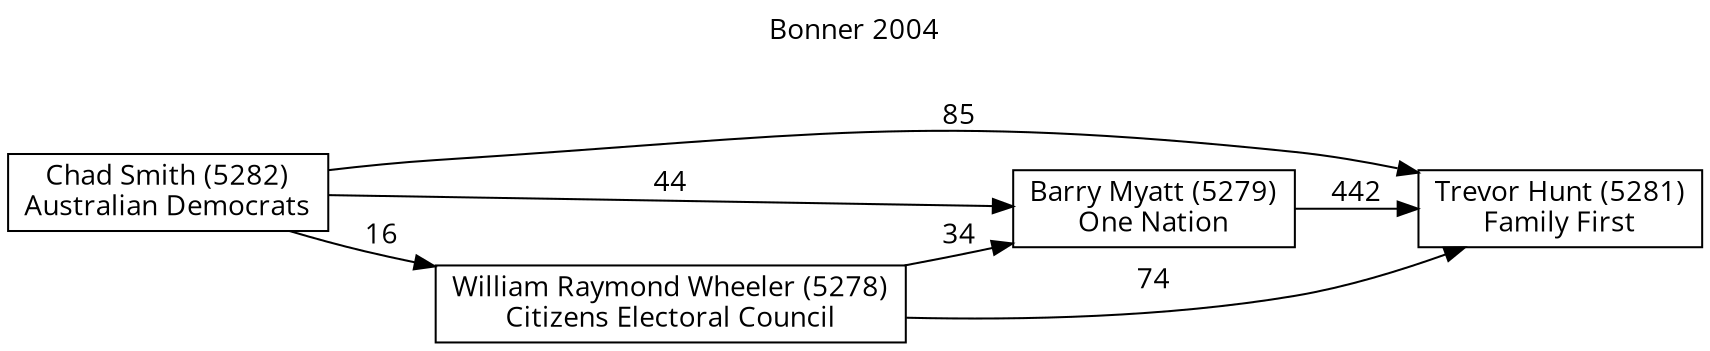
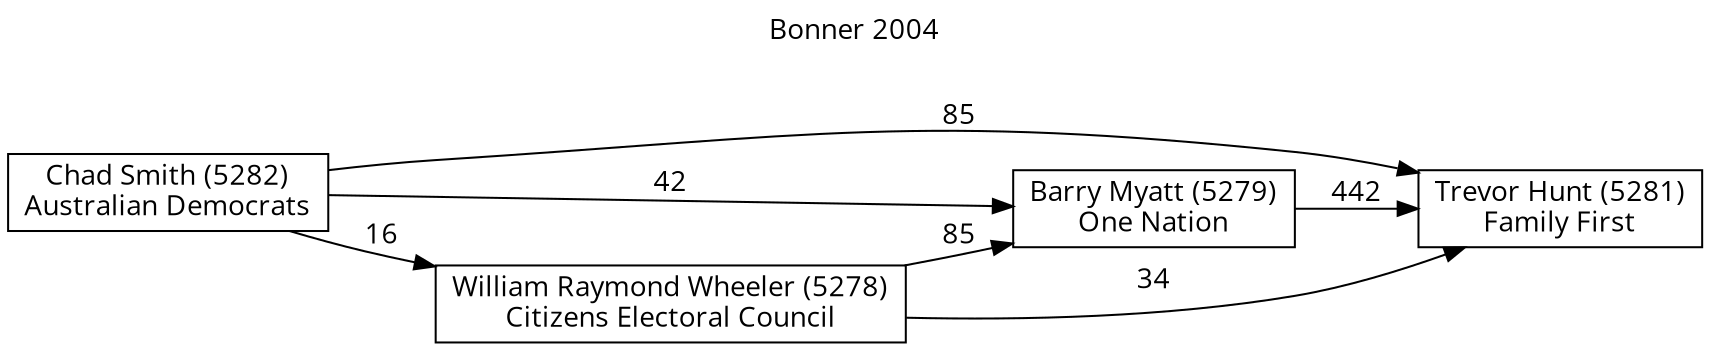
(671, 183) -> (671, 183)
(959, 236) -> (959, 236)
(1154, 281) -> (1154, 281)
